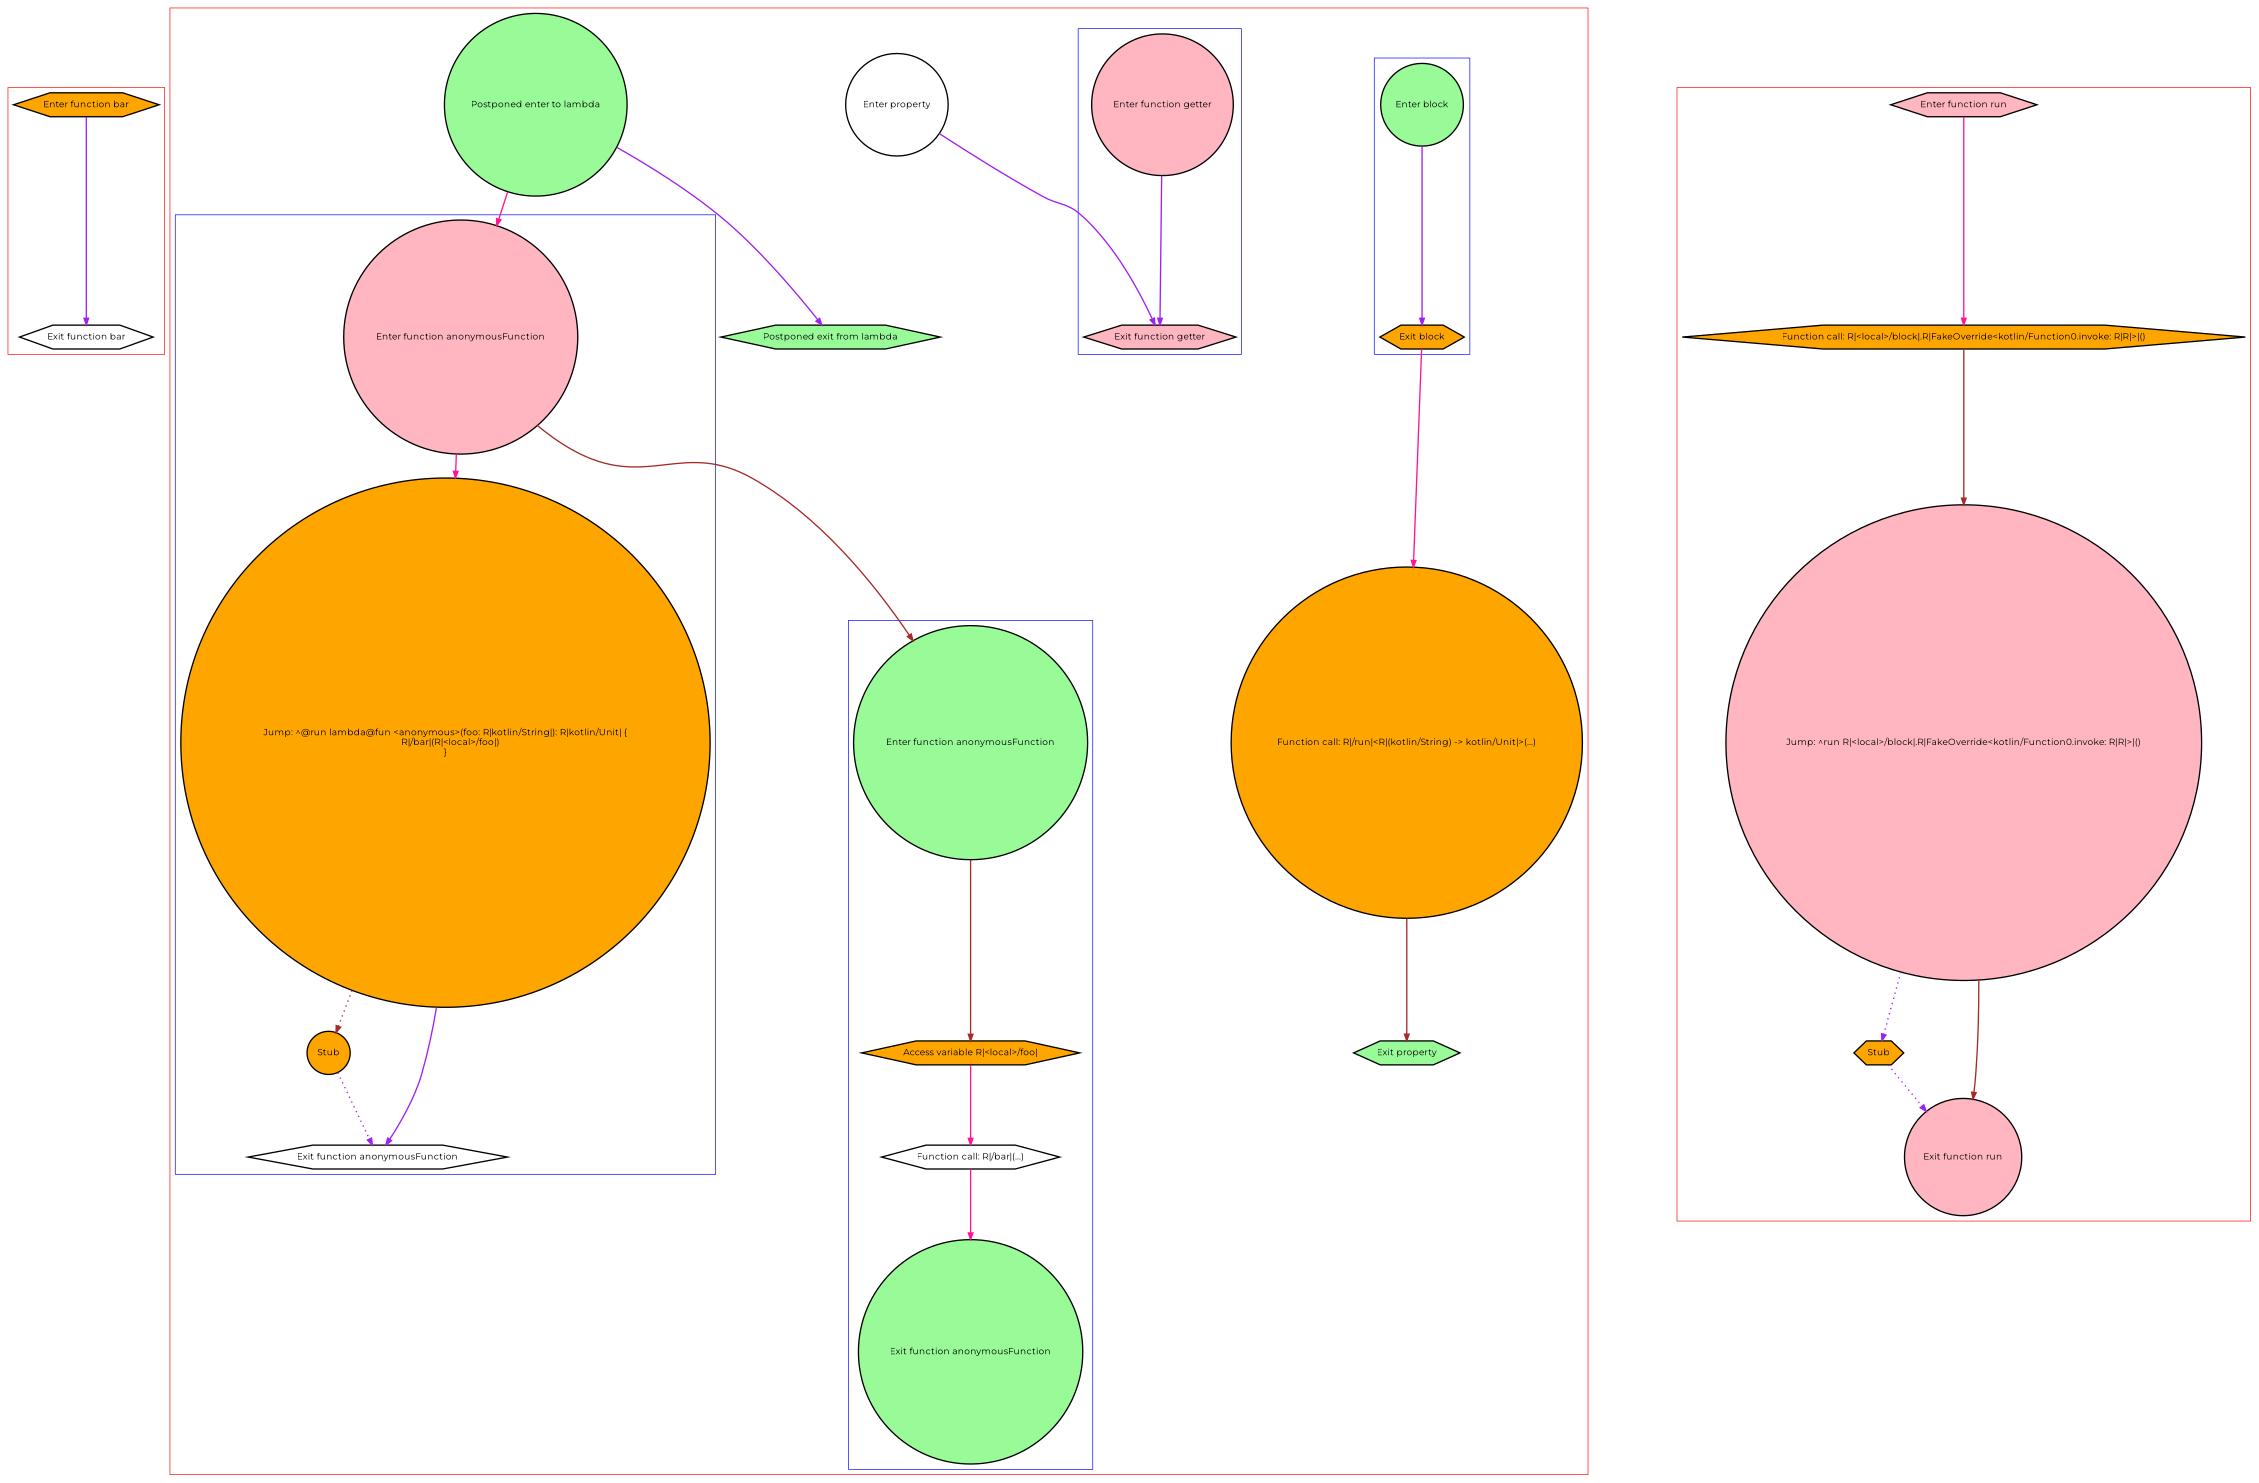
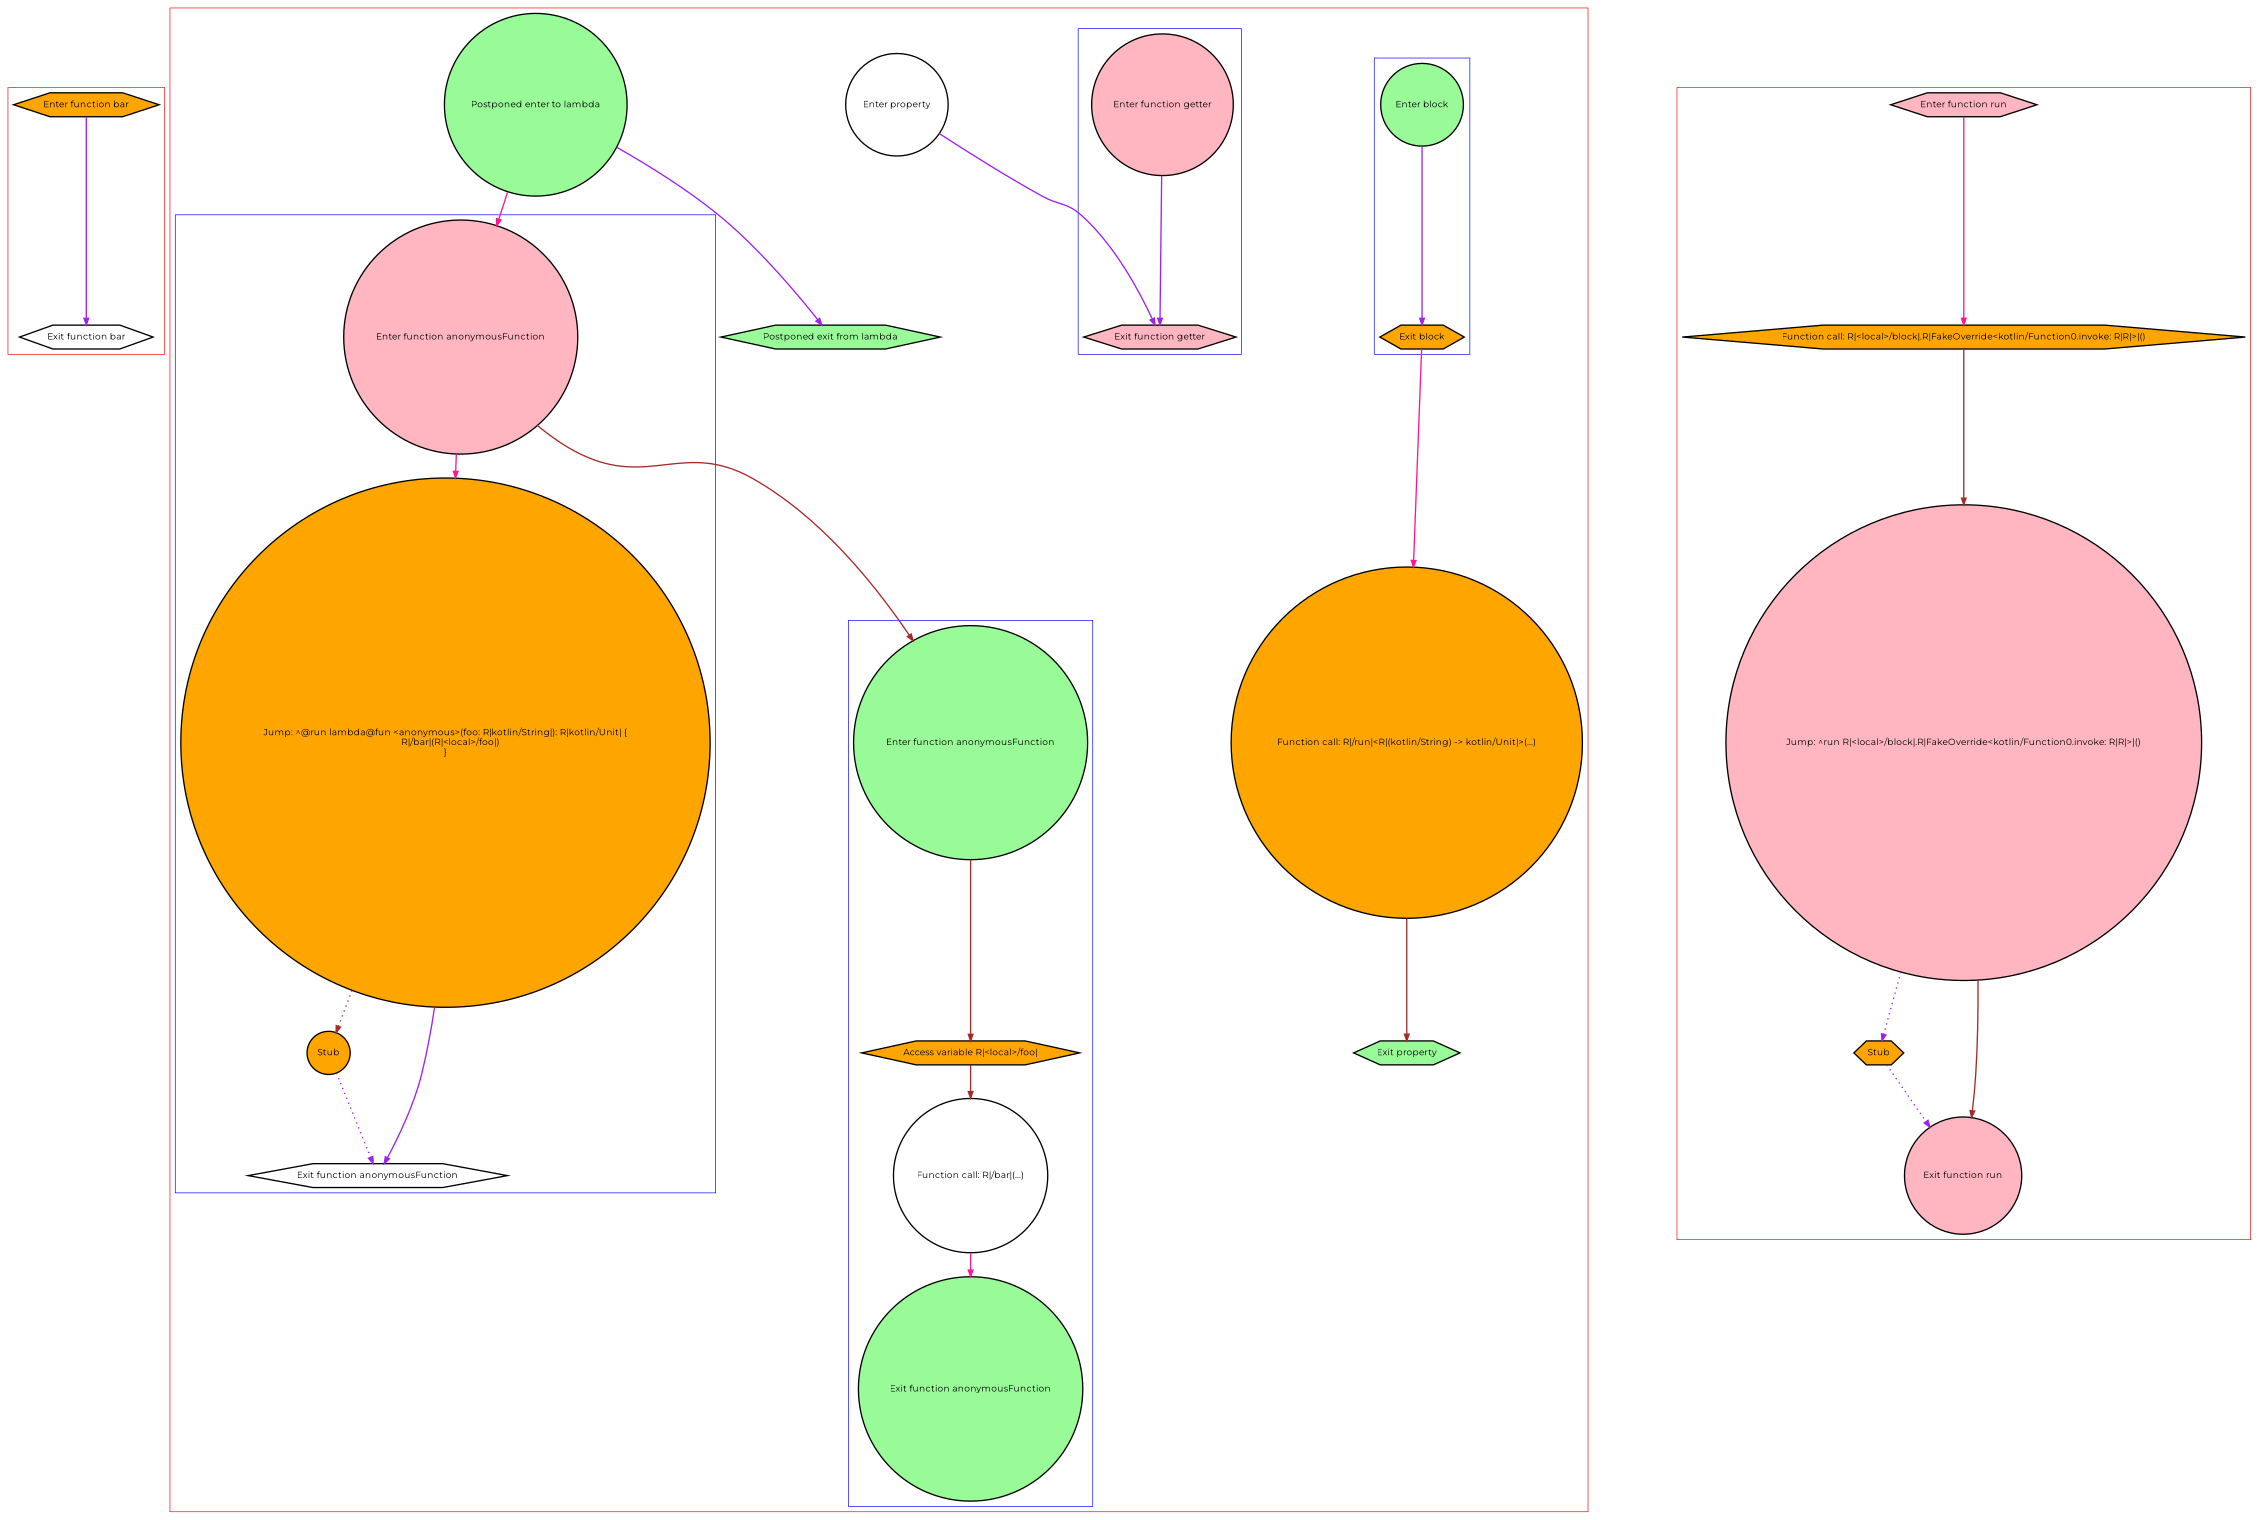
(971, 1101) -> (971, 1078)
(971, 1157) -> (971, 1176)
